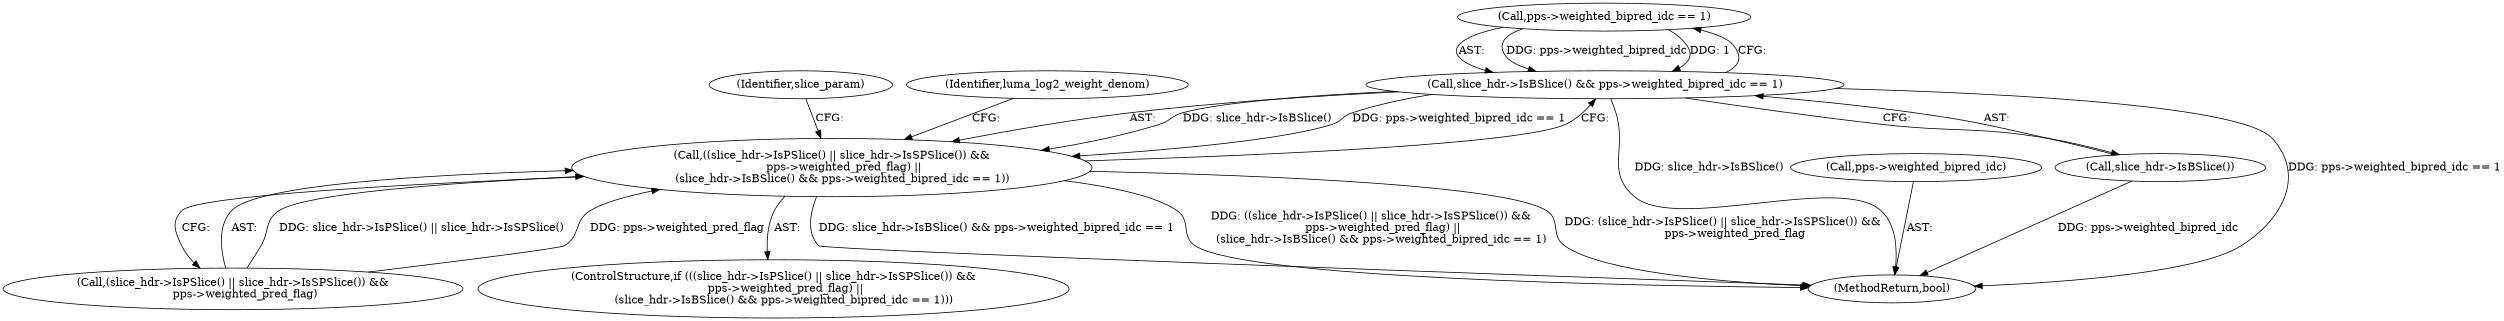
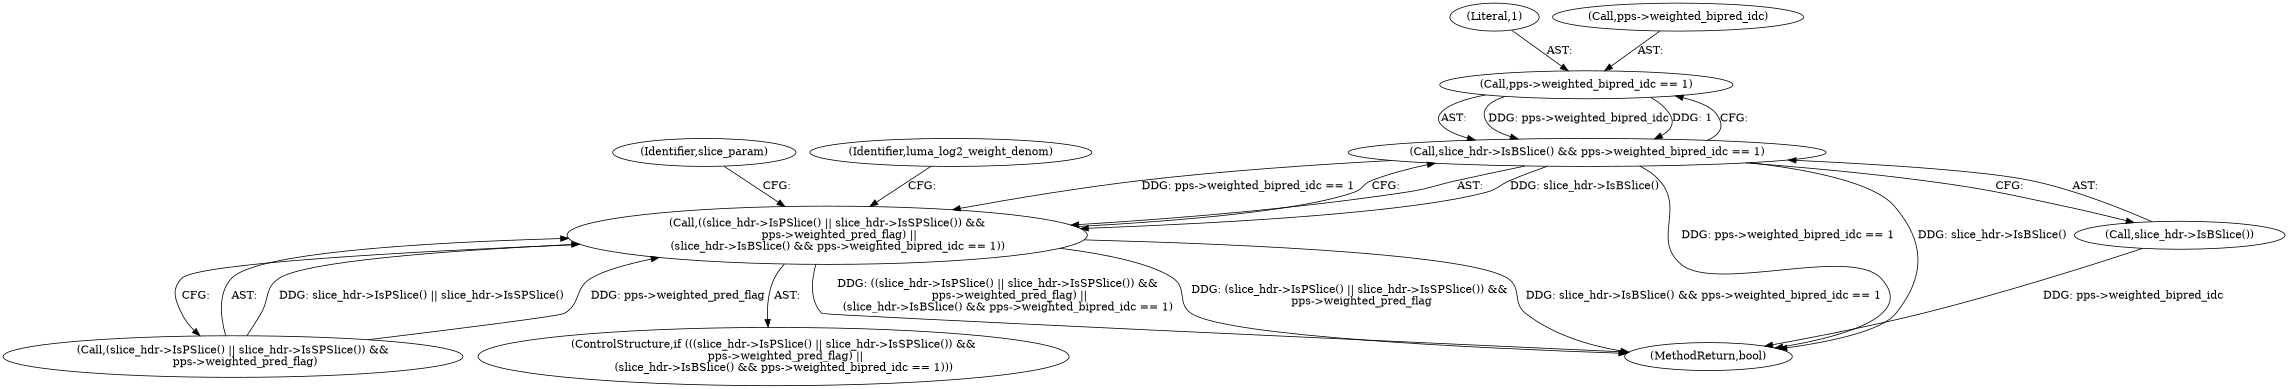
none -> (1495, 17)
(1905, 224) -> (1635, 49)
